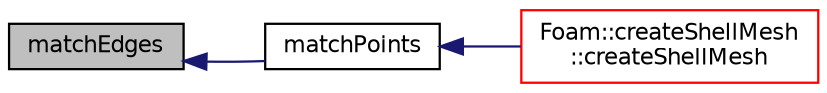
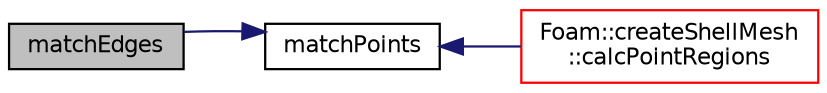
(670, 46) -> (670, 46)
(236, 62) -> (213, 31)
